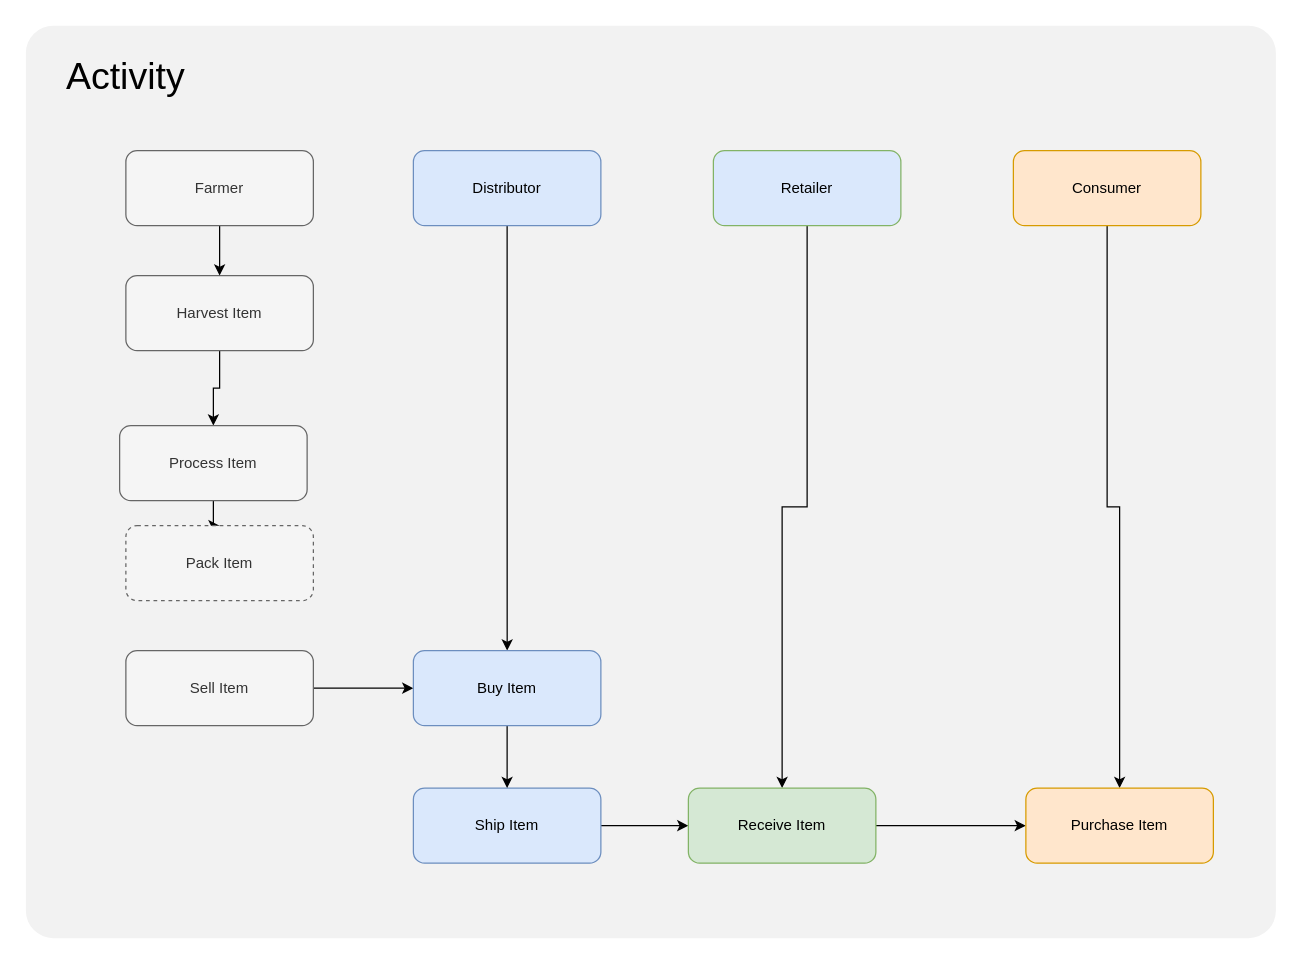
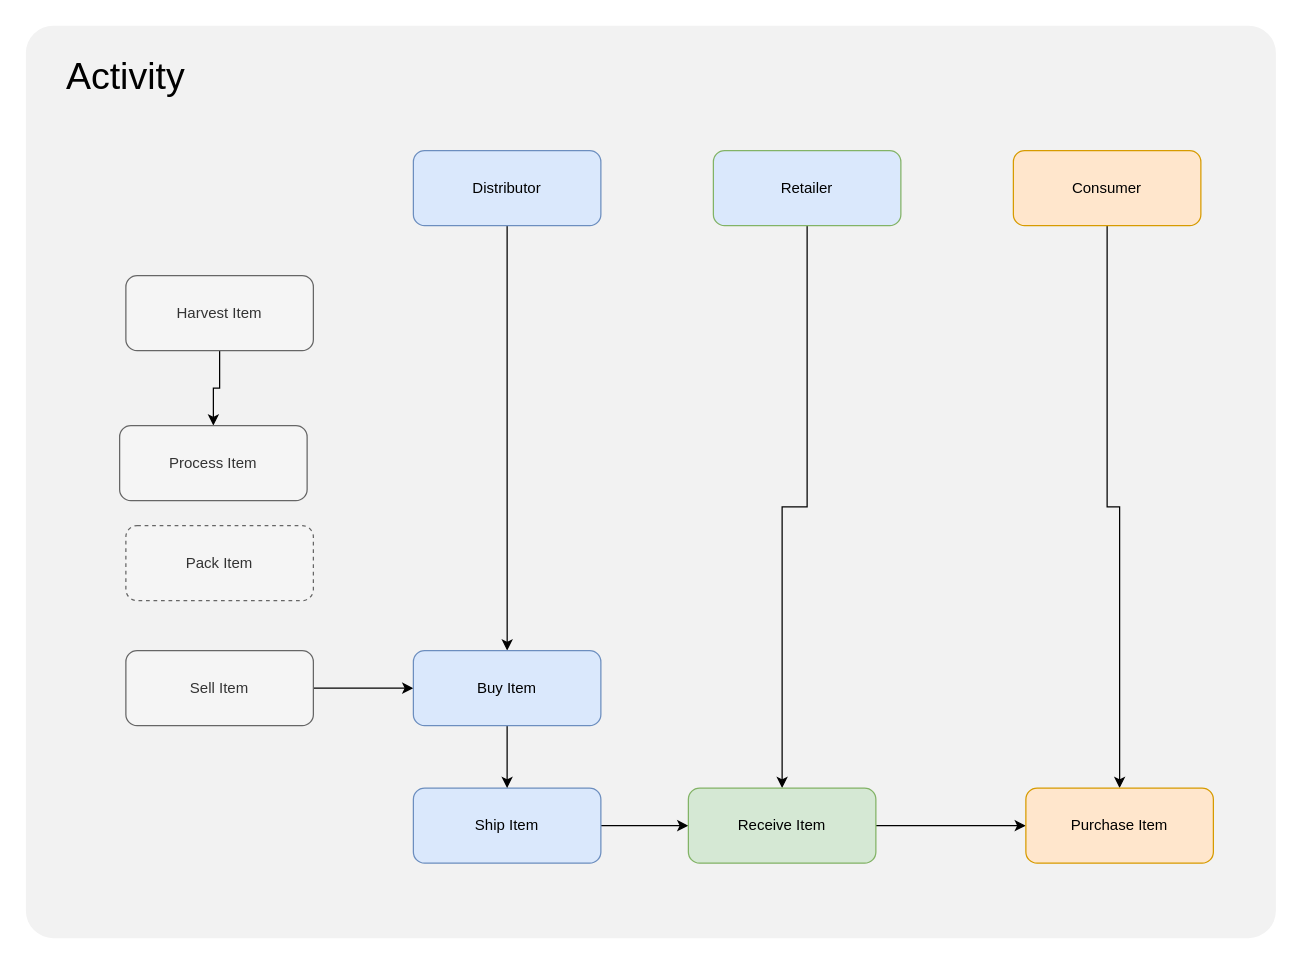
(219, 188) -> none
(219, 247) -> none
(213, 514) -> none
